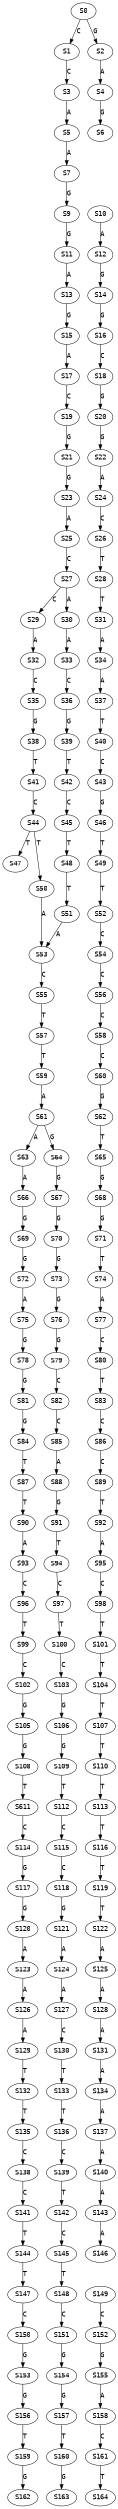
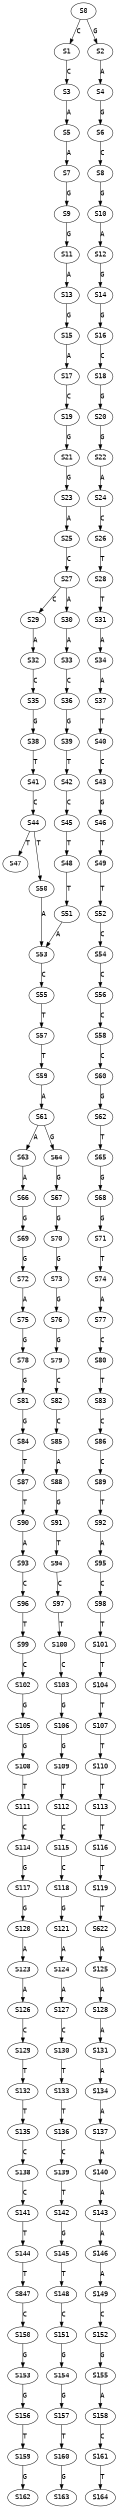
none -> (100, 174)
(23, 1807) -> (23, 1807)
(100, 1929) -> (100, 1929)
(25, 2031) -> (25, 2031)
(64, 2234) -> (64, 2234)
none -> (100, 2272)
(23, 2295) -> (23, 2295)
